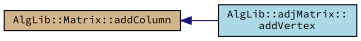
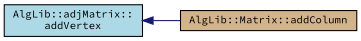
(205, 21) -> (167, 21)
